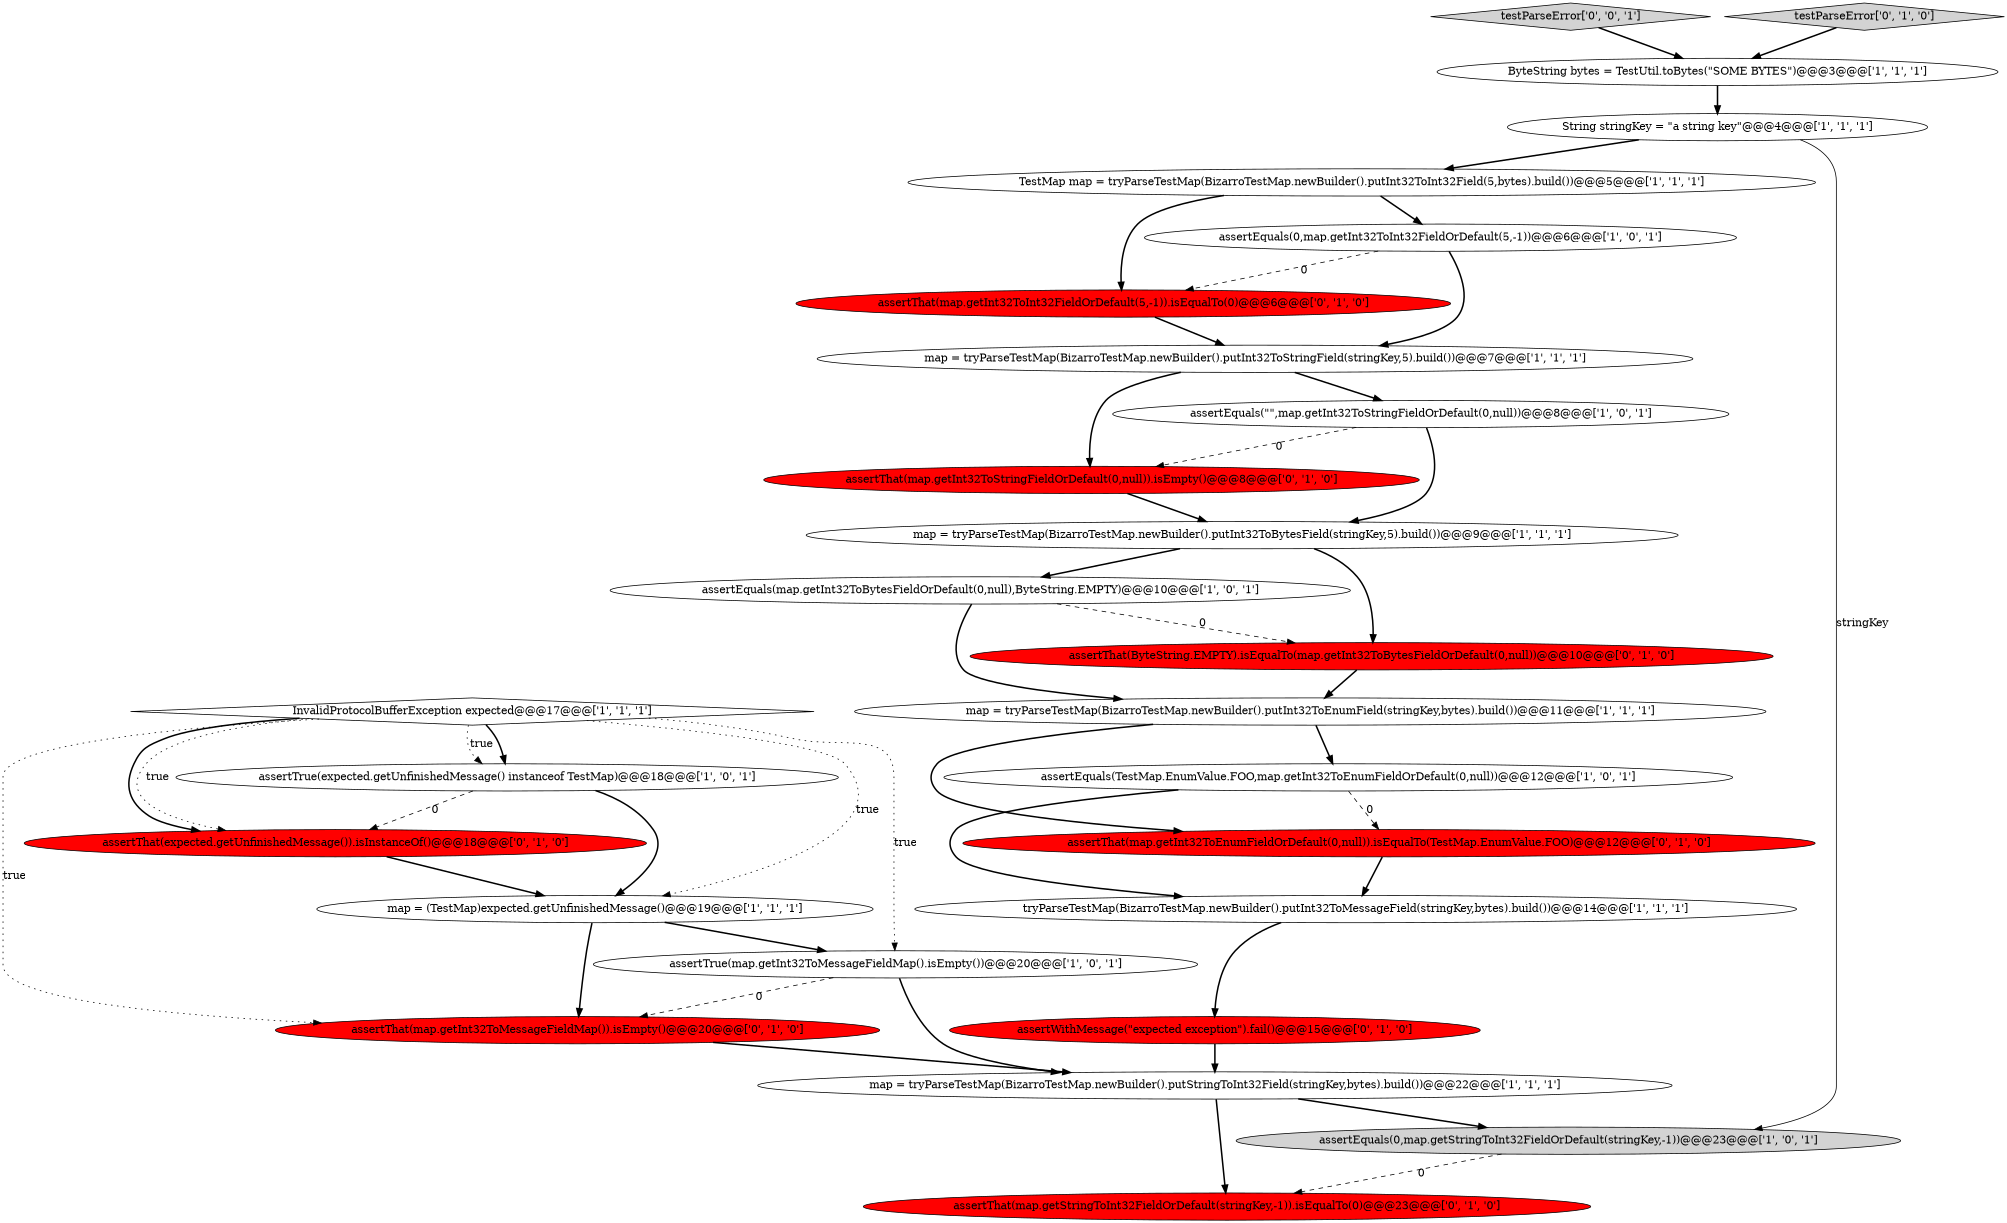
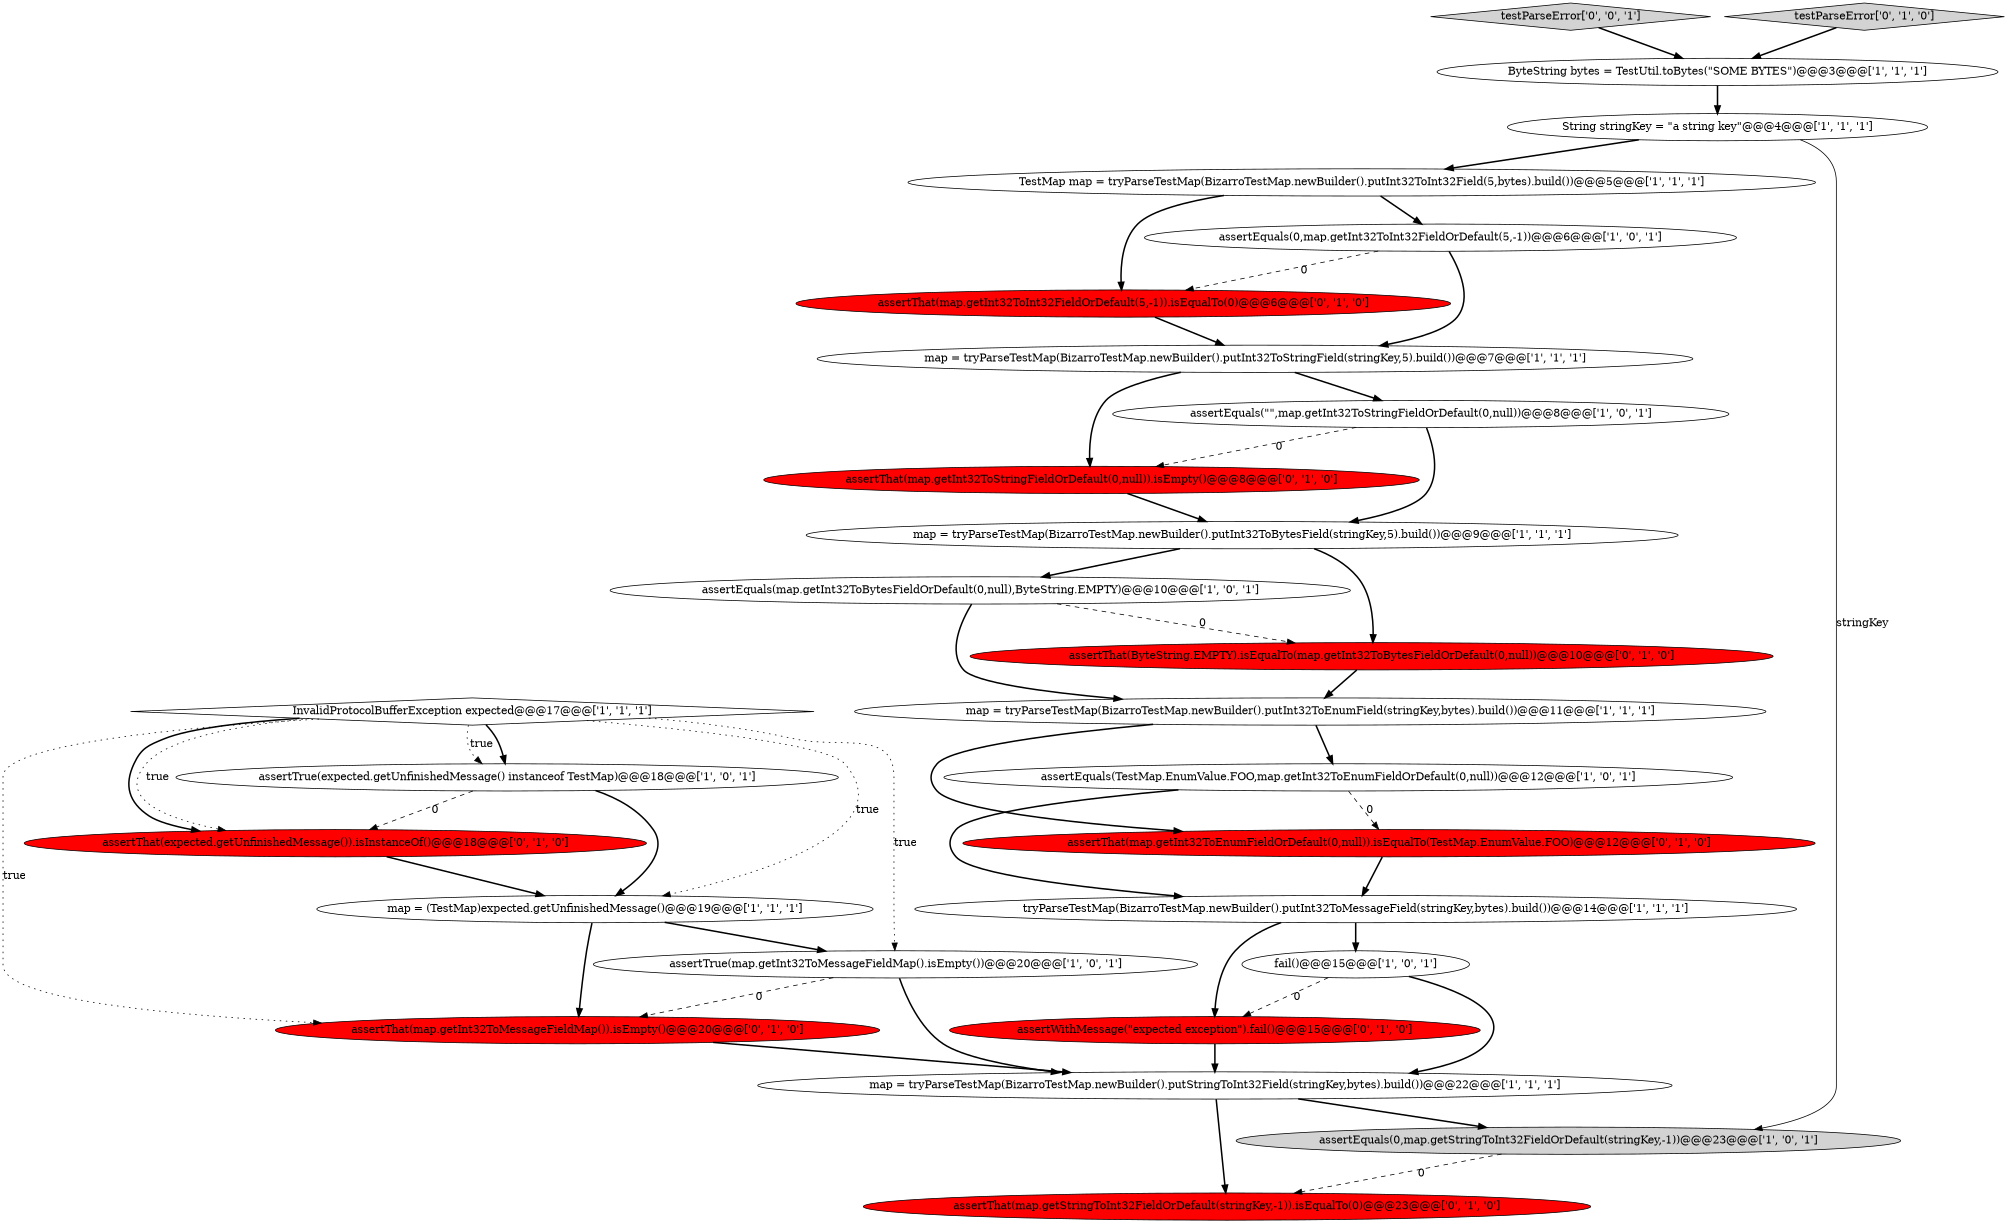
none -> (1356, 964)
